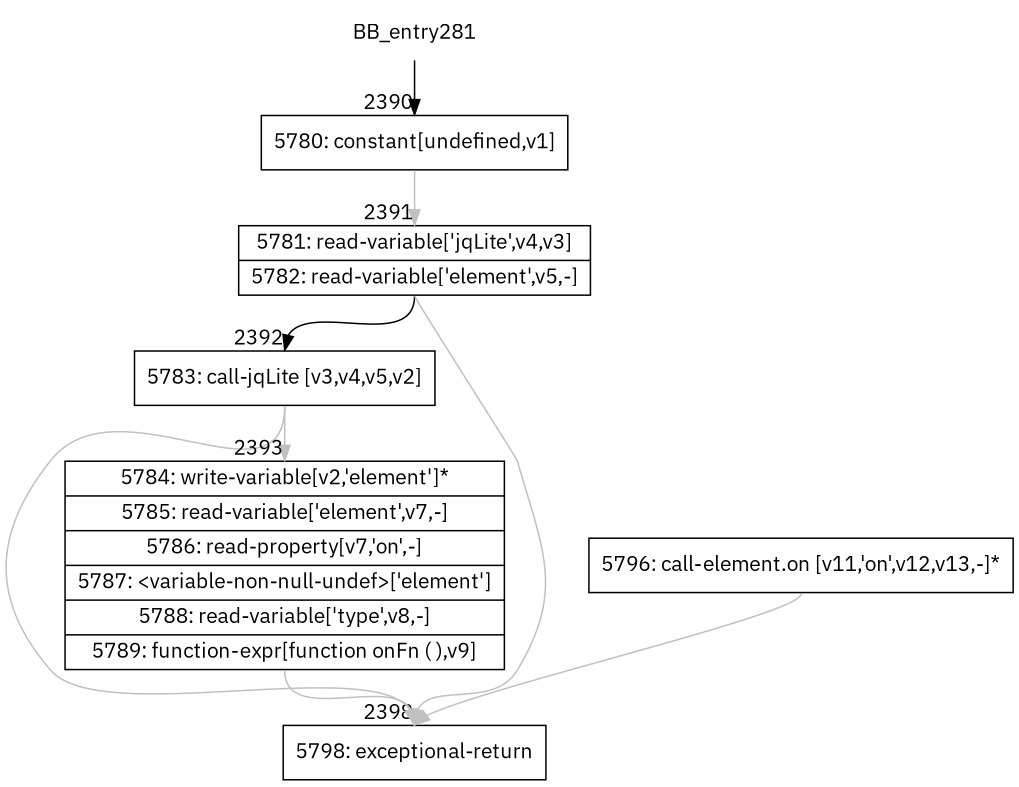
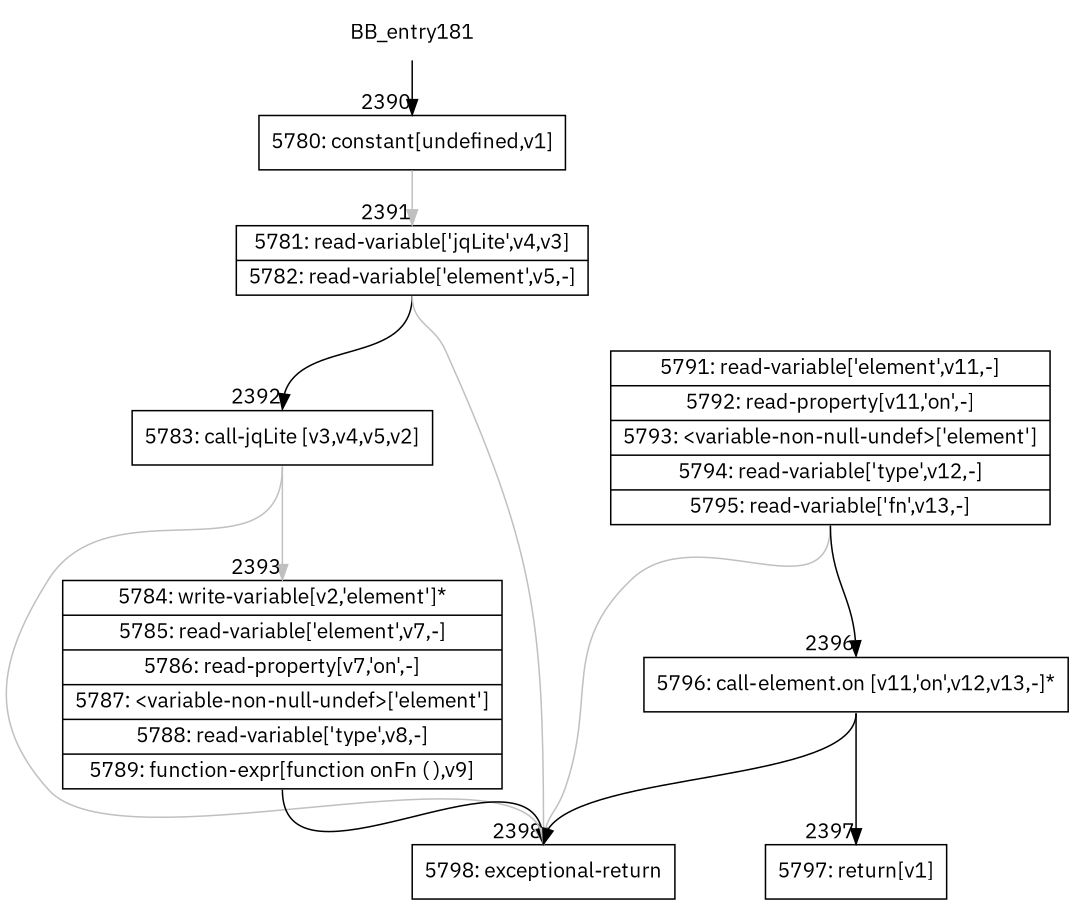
(415, 33) -> (412, 33)
none -> (830, 438)
(615, 657) -> (707, 777)
(342, 698) -> (406, 819)
none -> (856, 872)
